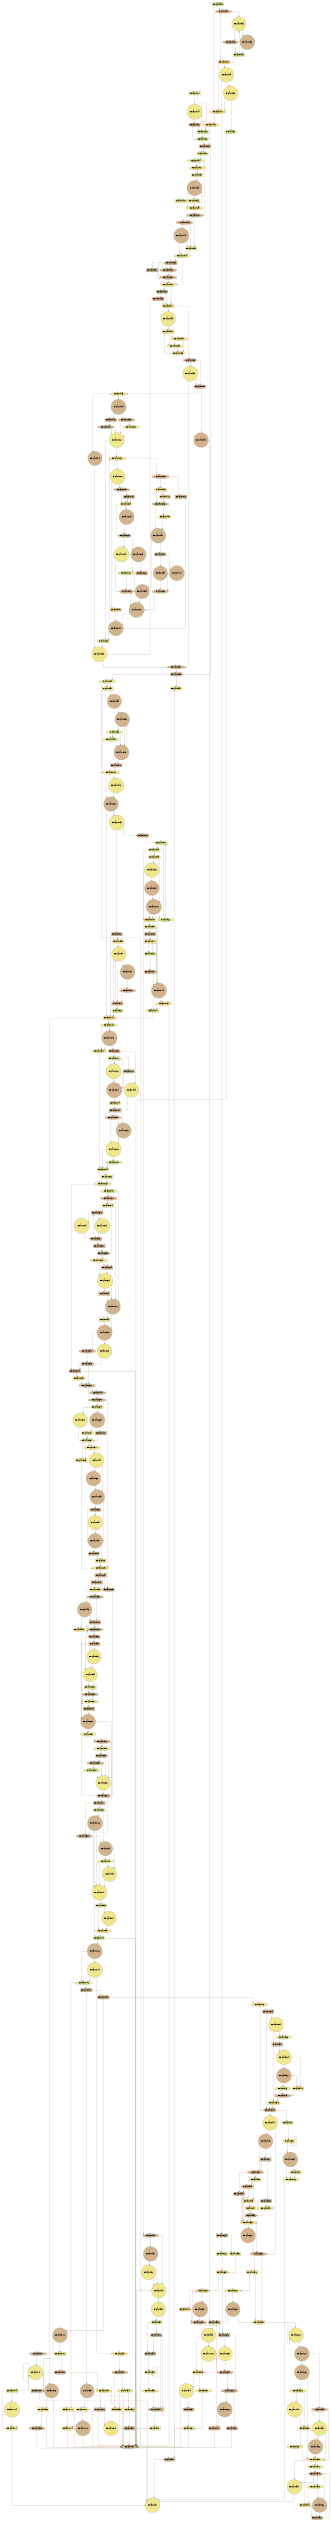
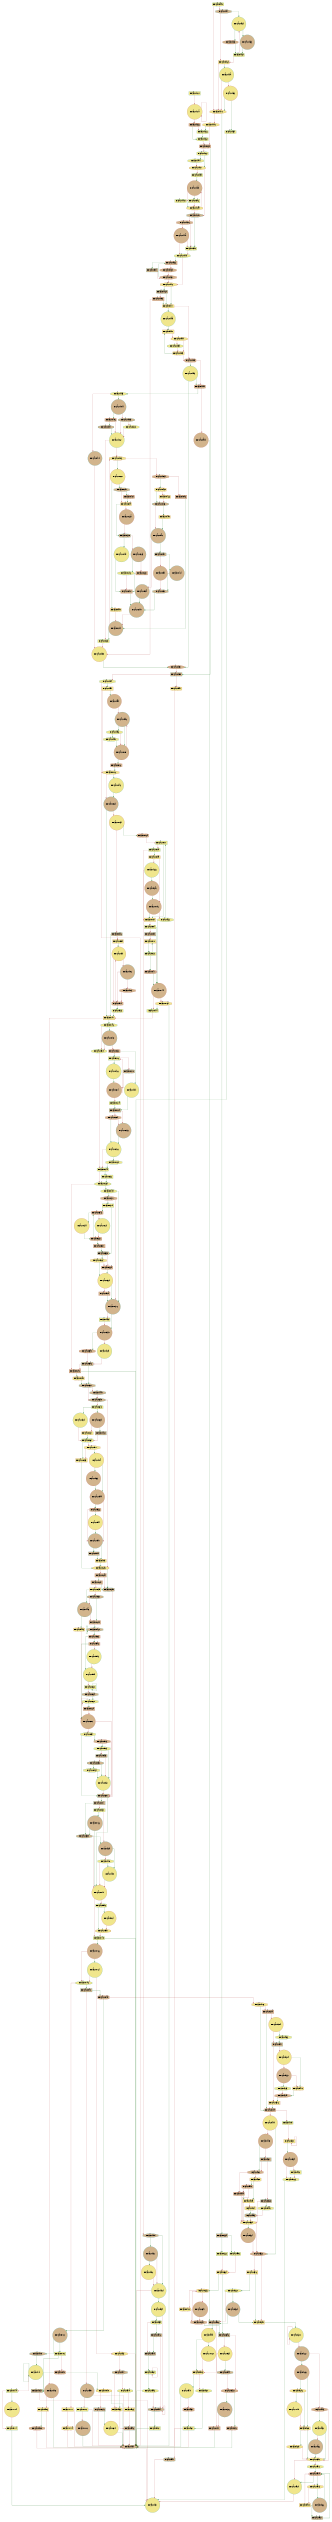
(169, 339) -> (177, 342)
